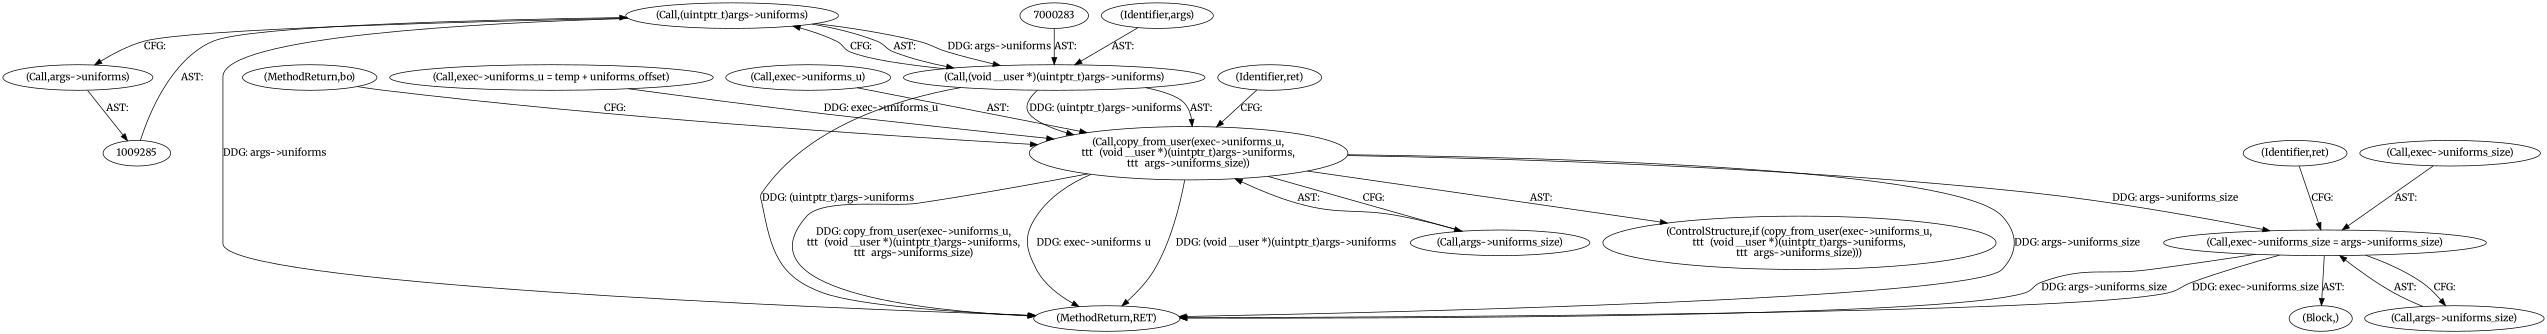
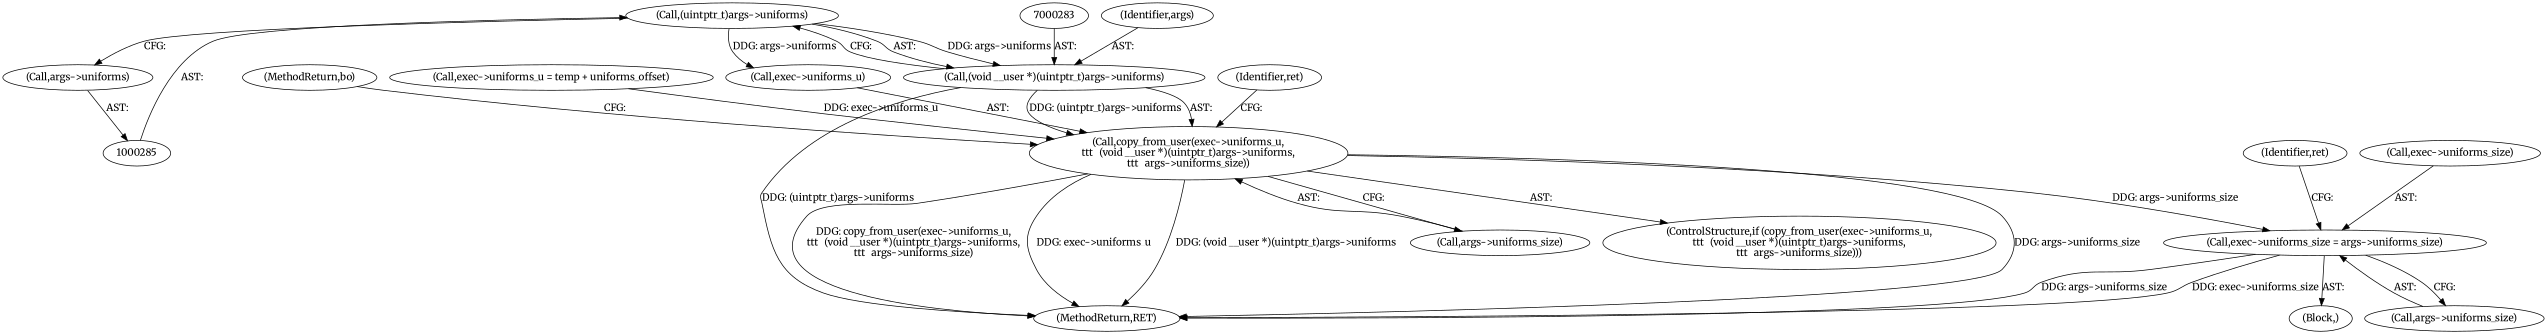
(137, 153) -> (137, 153)
(333, 272) -> (731, 50)
